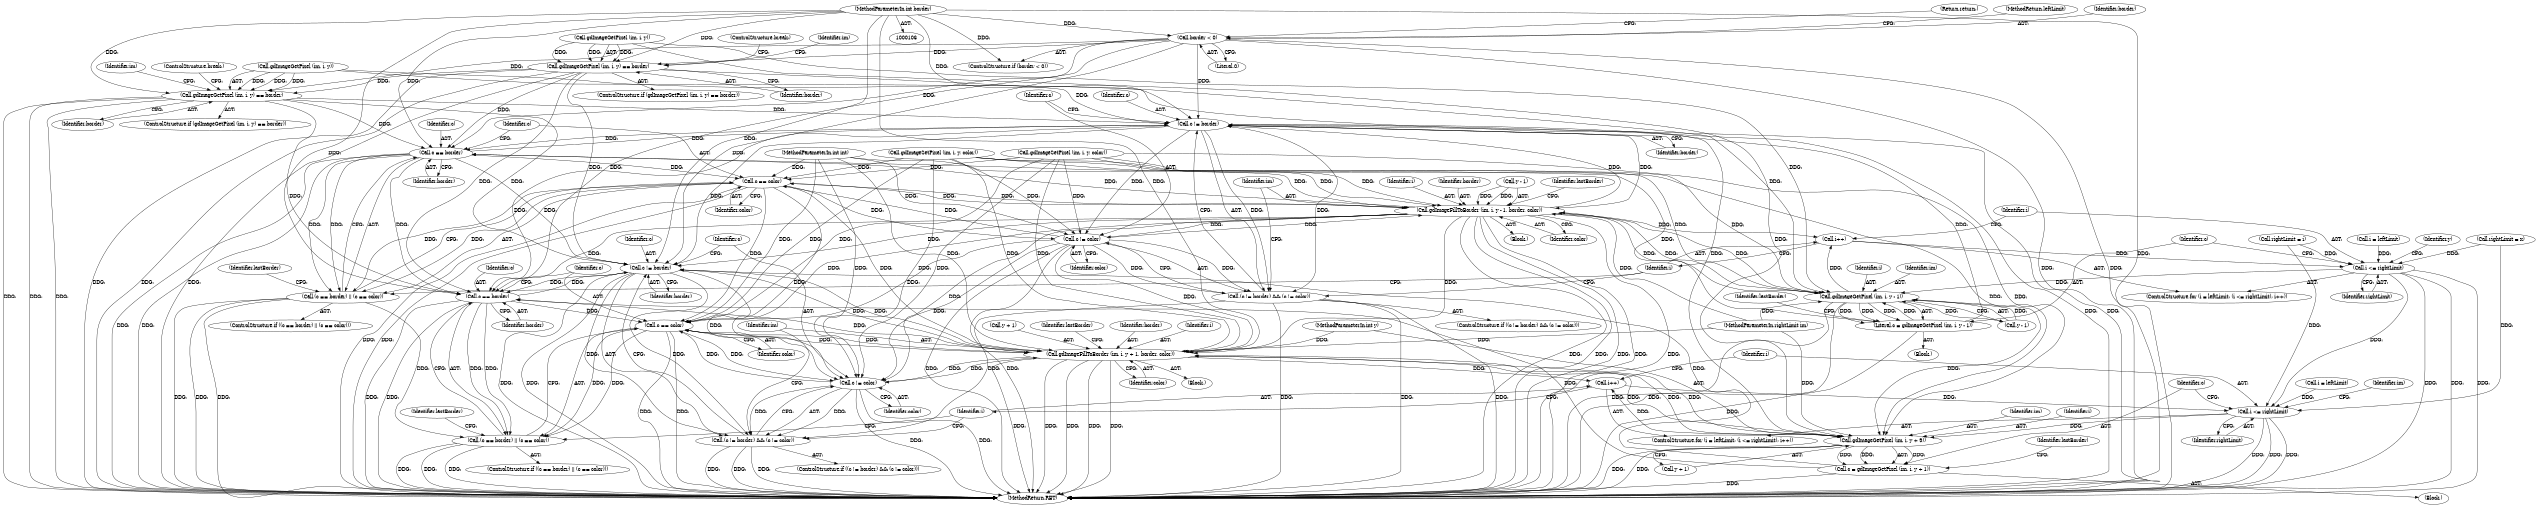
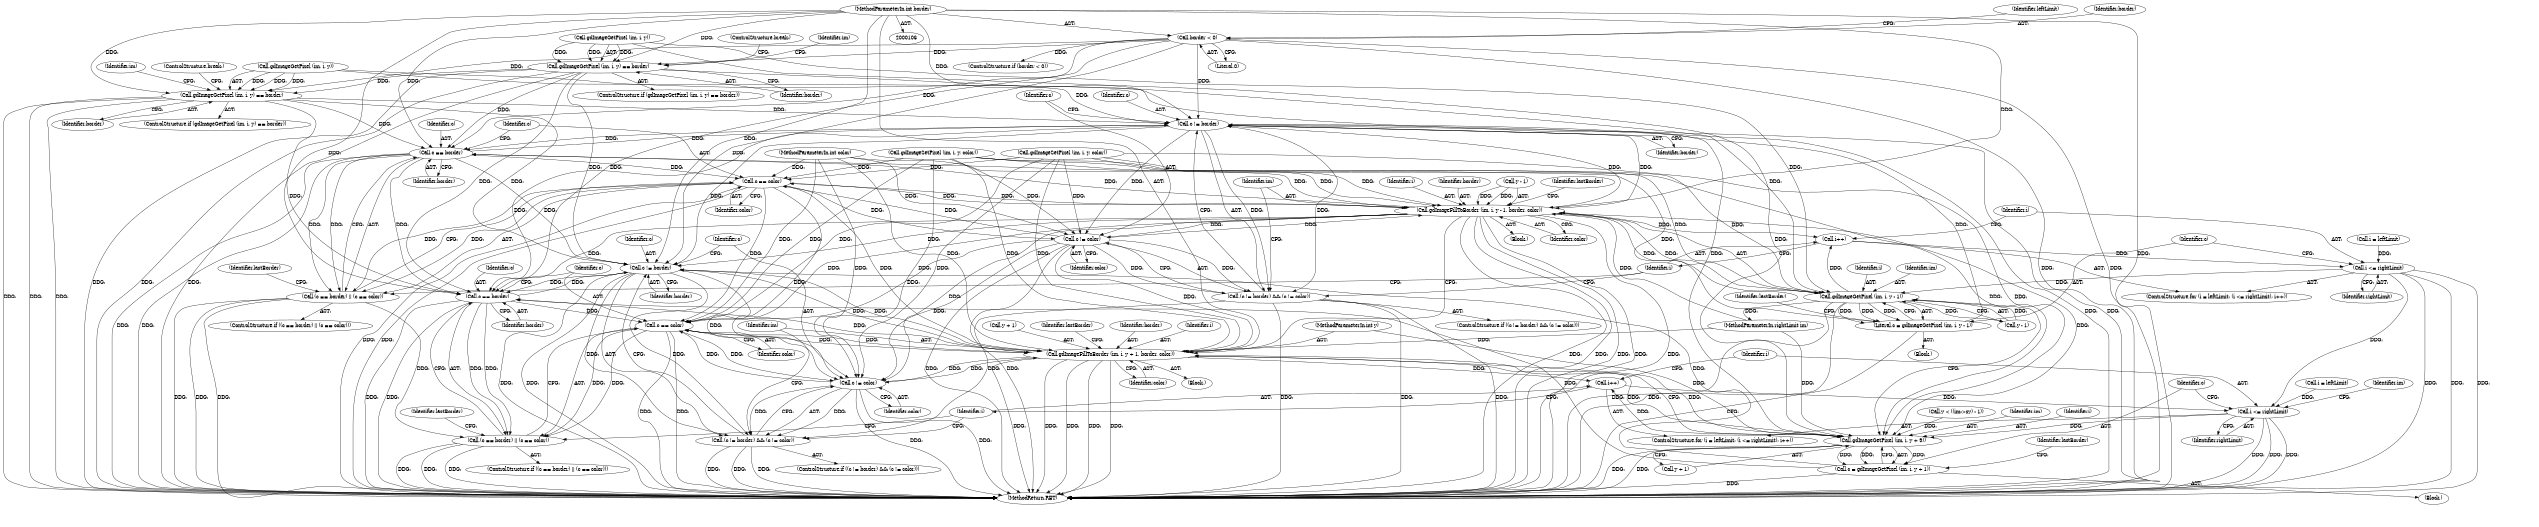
(1959, 10) -> none
(2036, 10) -> (2036, 10)
(1071, 24) -> (1071, 24)
(960, 33) -> (1740, 25)
(906, 38) -> (906, 38)
(1062, 53) -> (1062, 53)
(815, 153) -> (815, 153)
(1160, 182) -> (1160, 182)
(2282, 240) -> none
(2438, 240) -> none
(2501, 240) -> none
(1743, 254) -> (1743, 254)
none -> (1941, 254)
(1452, 283) -> (1452, 283)
(1781, 306) -> (1776, 305)
(1911, 312) -> (1911, 312)
(1323, 340) -> (1323, 340)
(1954, 369) -> (1954, 369)
(1700, 383) -> (1700, 383)
(1675, 398) -> (1675, 398)
(1734, 412) -> (1734, 412)
none -> (1956, 412)
none -> (1882, 457)
